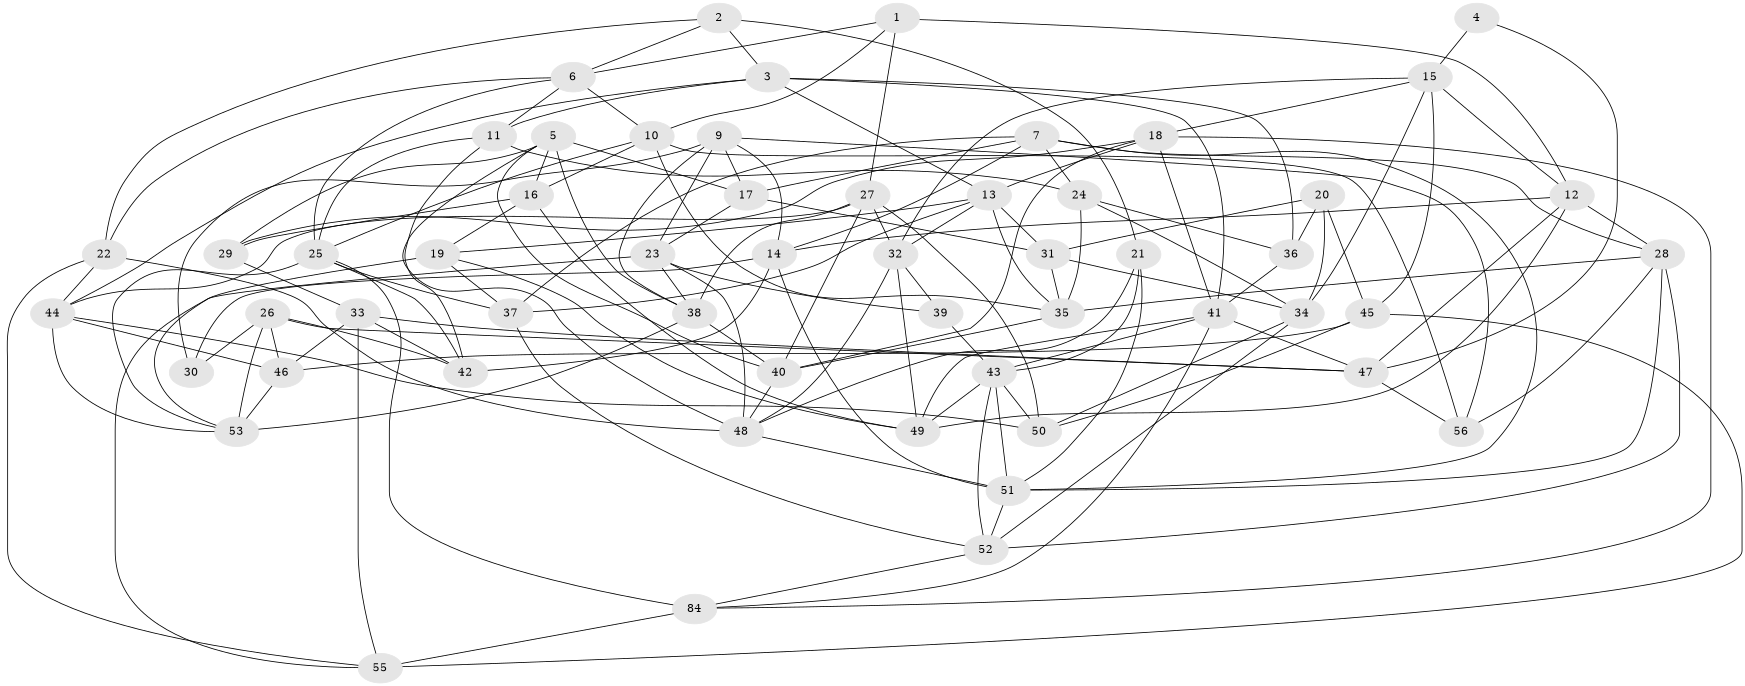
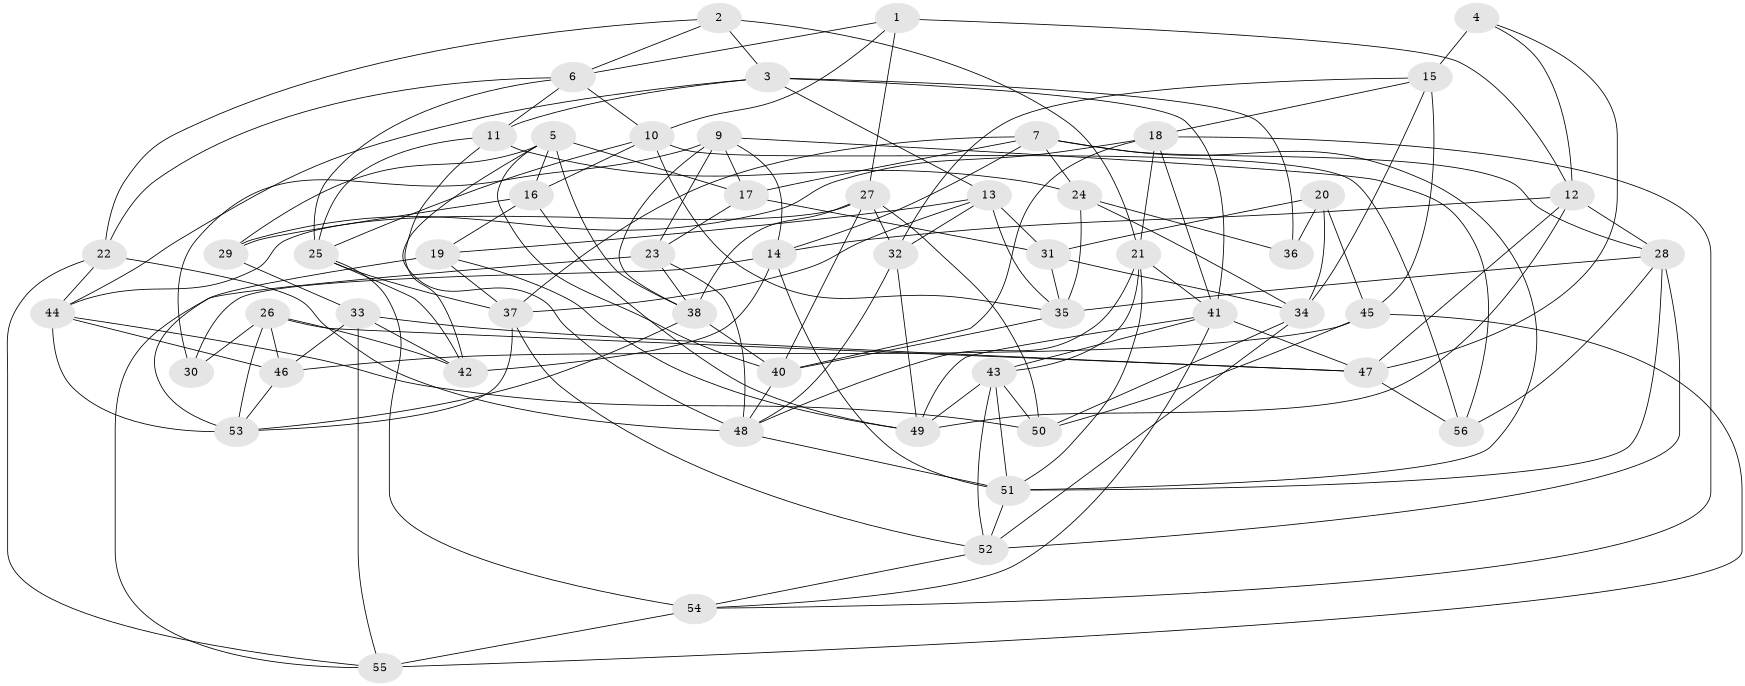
(1500, 137) -> (1555, 92)
(1052, 170) -> (1147, 195)
(1257, 281) -> (1186, 291)
(115, 304) -> (411, 416)
(941, 314) -> none
(695, 609) -> (695, 609)
